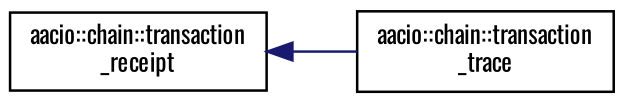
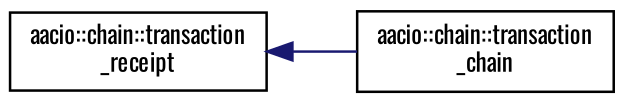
(485, 52) -> (485, 52)
